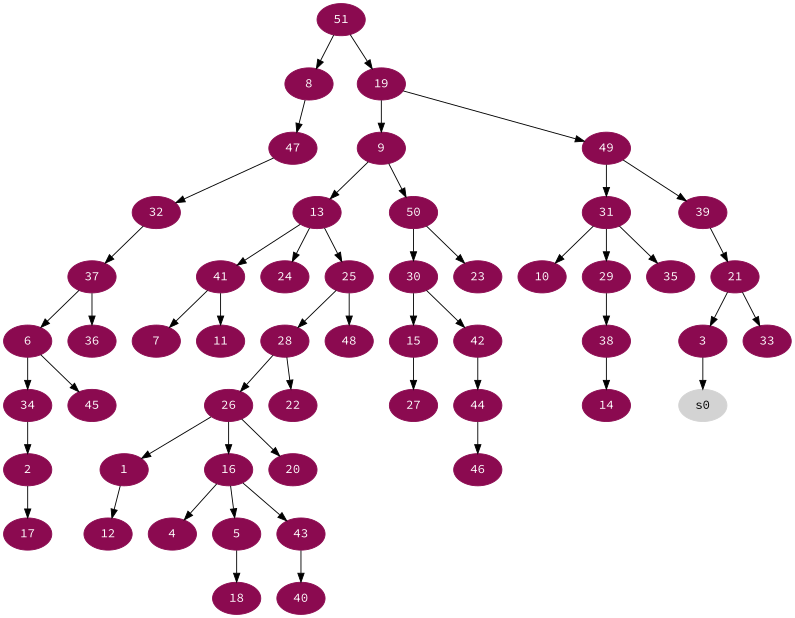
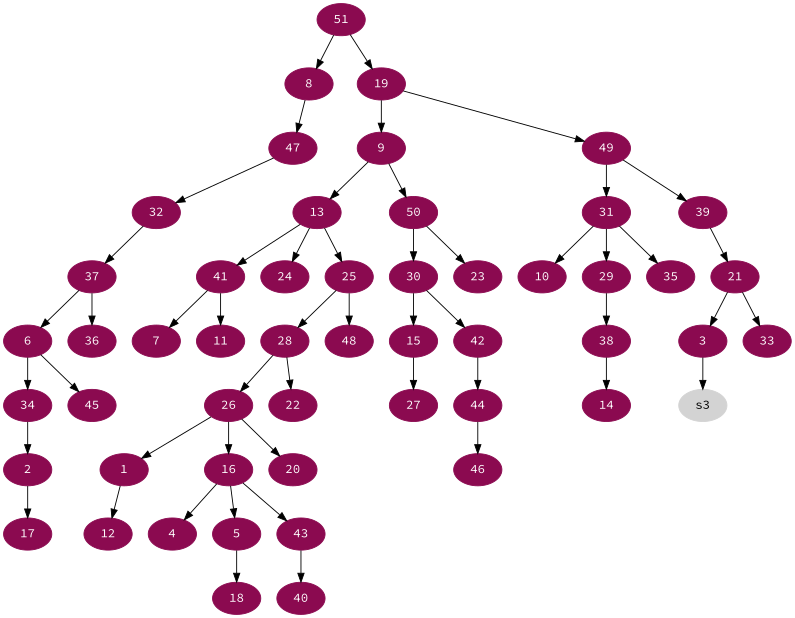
(703, 405) -> (703, 405)
